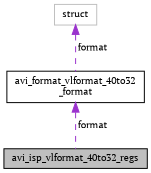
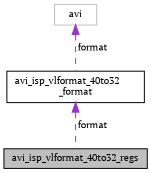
(76, 15) -> (76, 15)
(76, 87) -> (76, 87)
